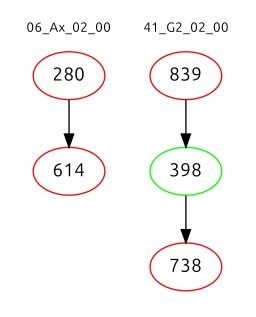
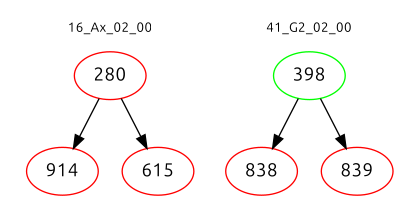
(69, 29) -> (110, 29)
(186, 117) -> (330, 118)
(69, 171) -> (62, 171)
none -> (158, 171)
(186, 267) -> (262, 171)
